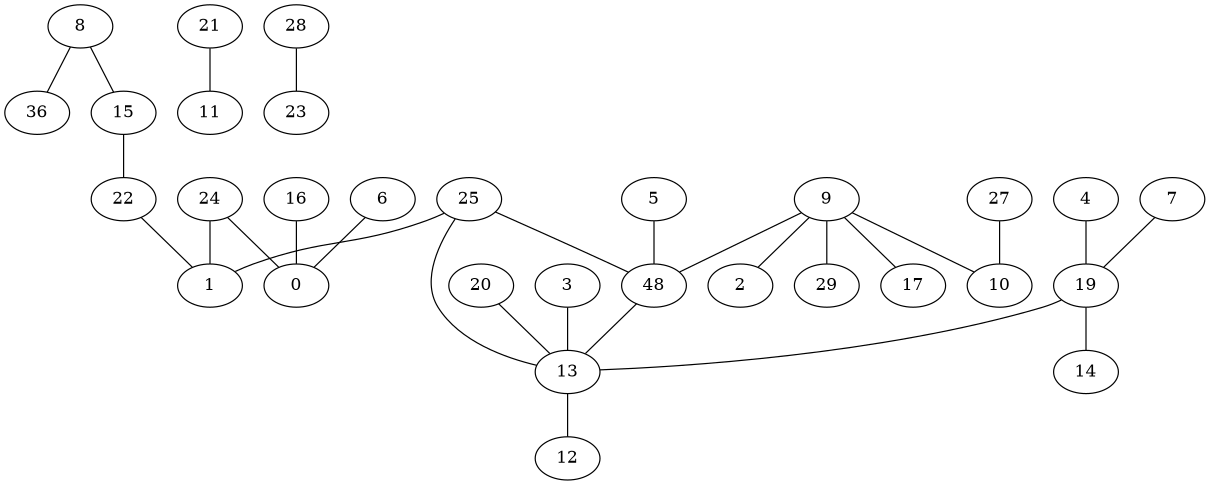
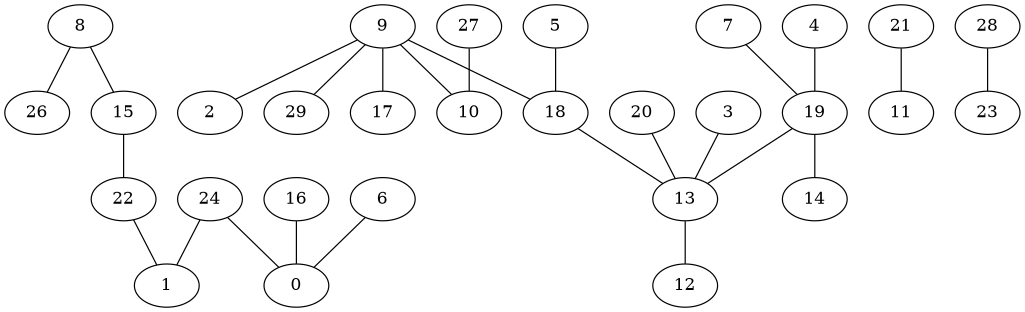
(37, 113) -> (37, 113)
(469, 199) -> none
(654, 286) -> (556, 113)
